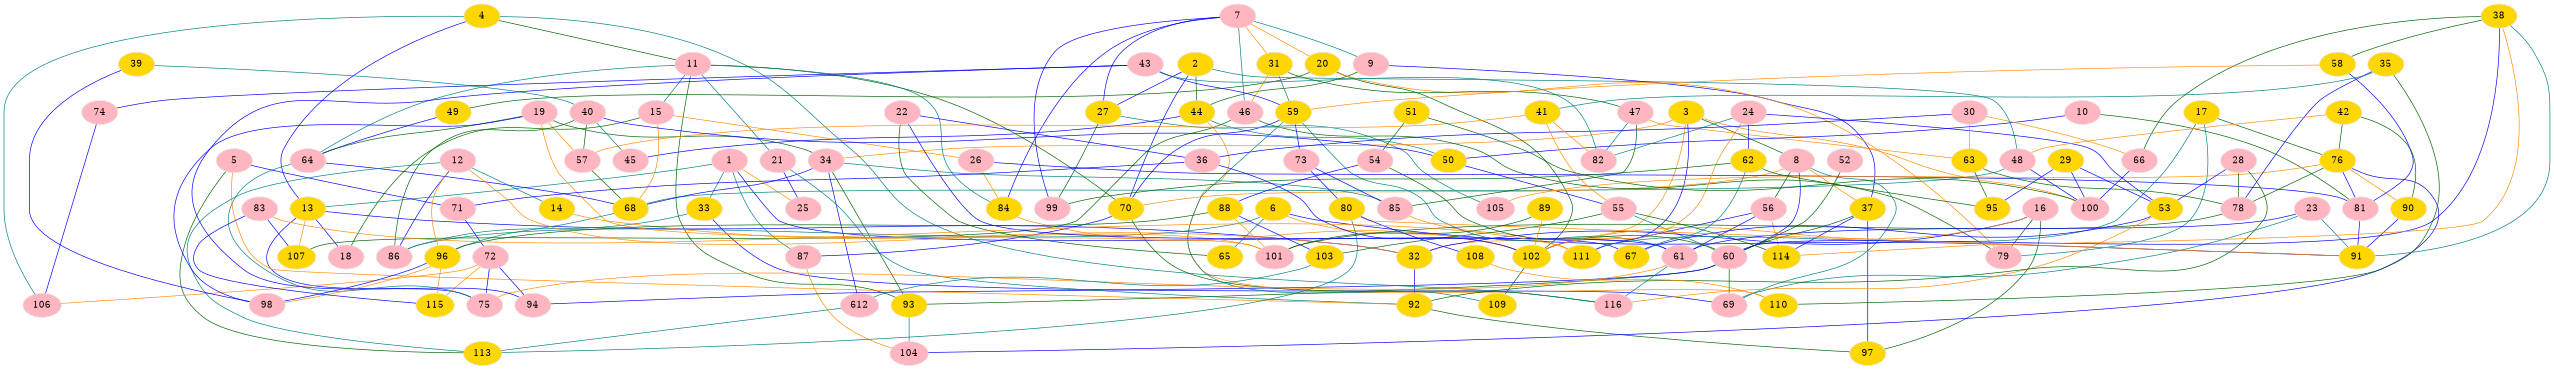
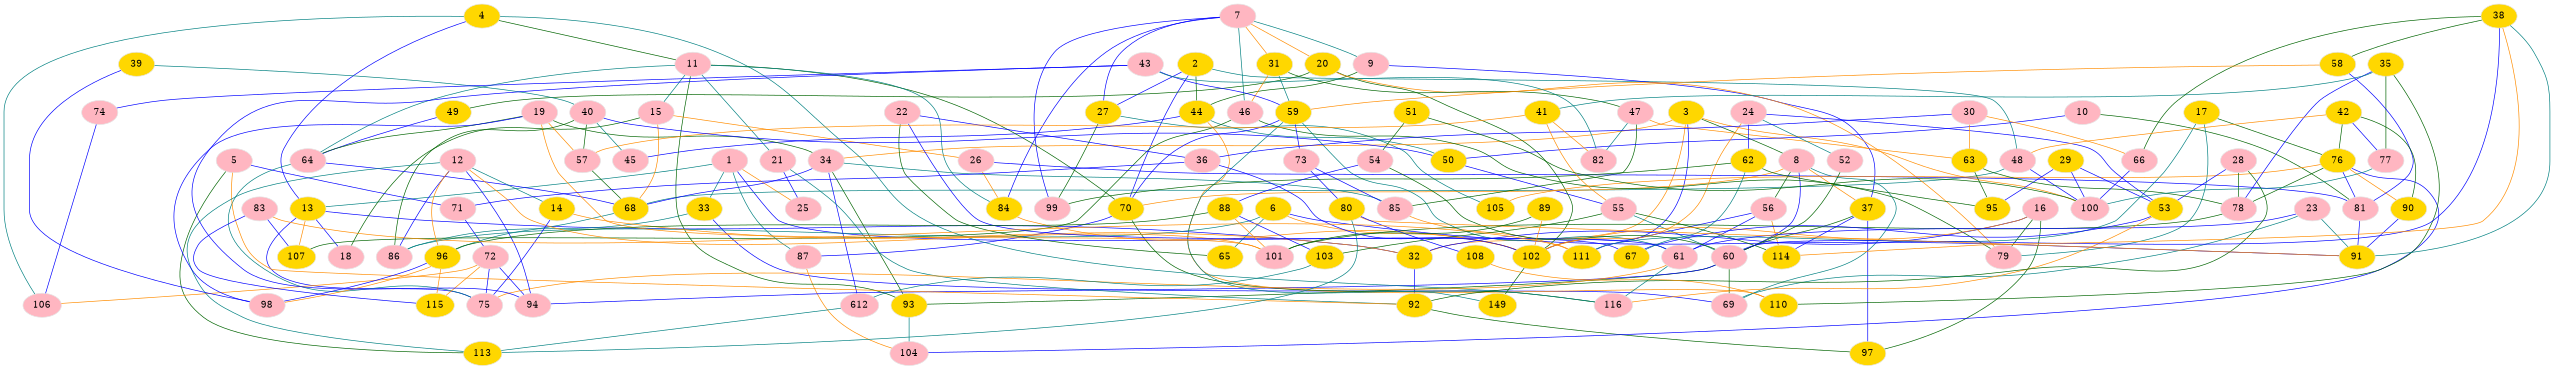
(1674, 137) -> (1785, 131)
none -> (2386, 161)
(1496, 209) -> (1496, 209)
none -> (501, 220)
none -> (524, 256)
(1498, 305) -> (1498, 305)
